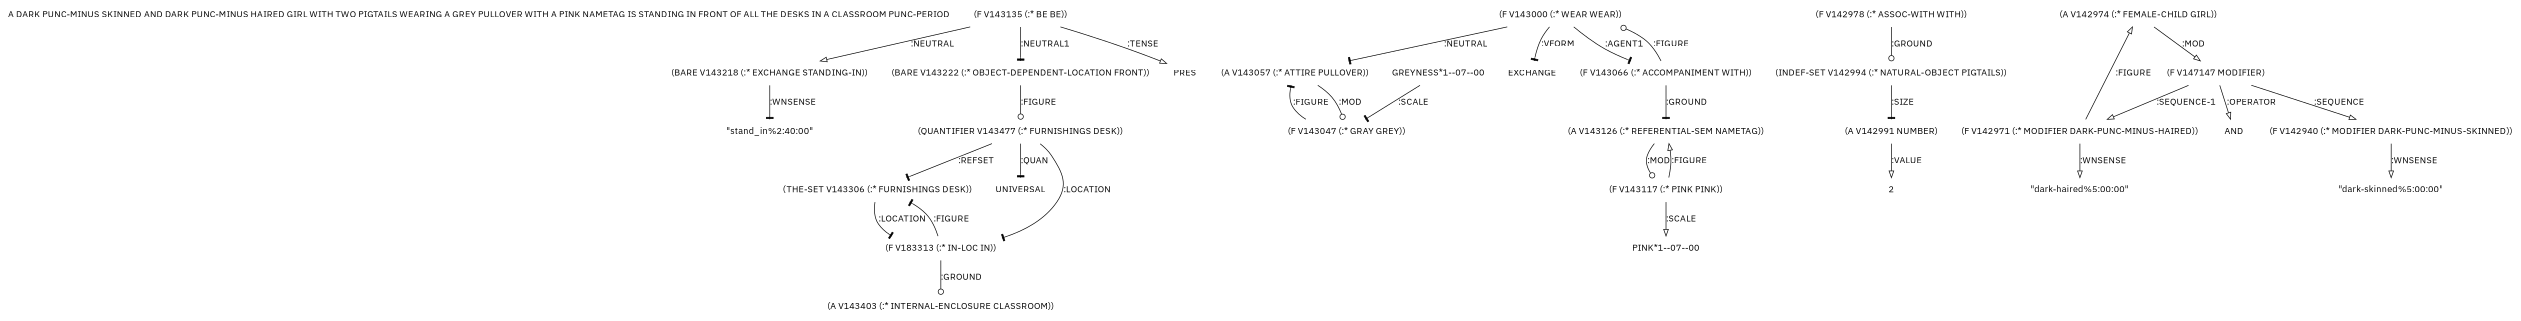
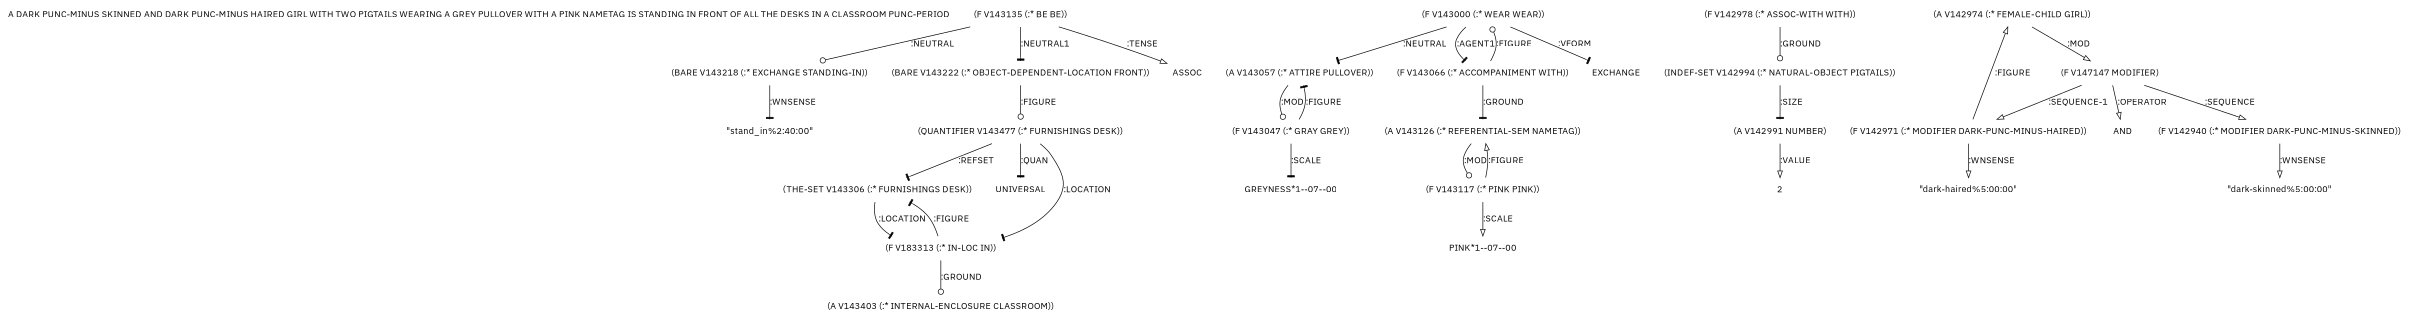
(899, 43) -> (898, 43)
(1185, 73) -> (1188, 73)
(1394, 101) -> (1291, 159)
